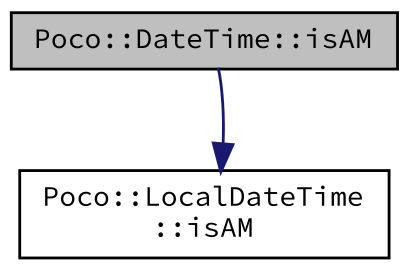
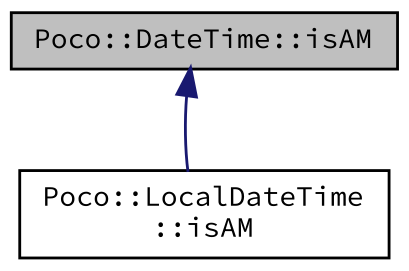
(223, 105) -> (185, 134)
